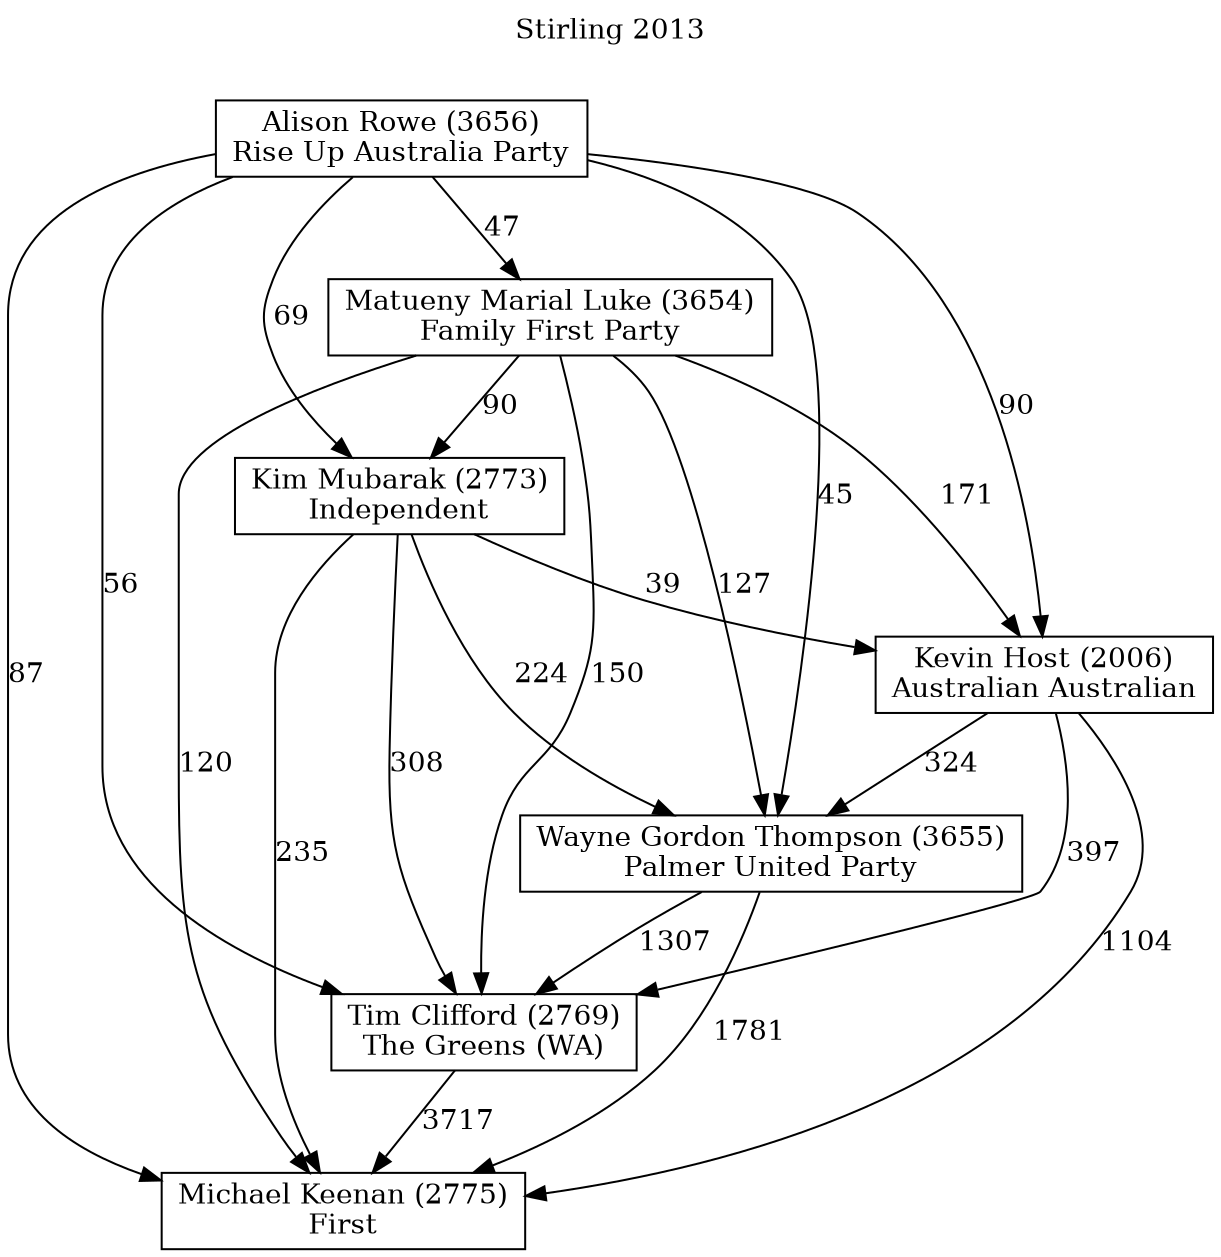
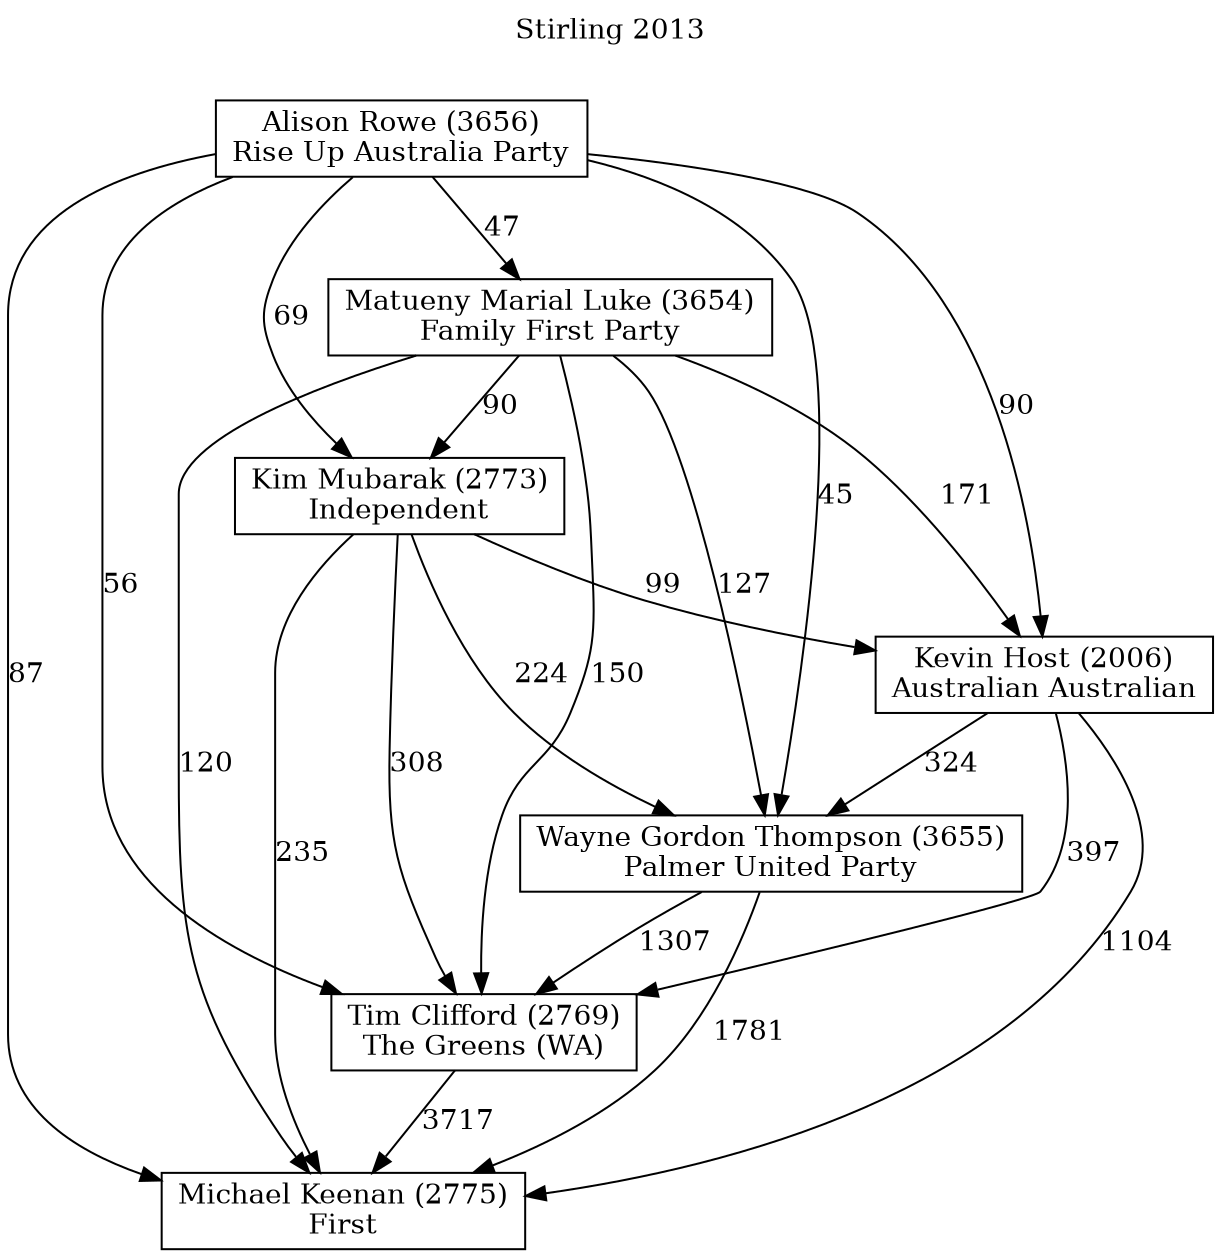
(664, 585) -> (664, 585)
